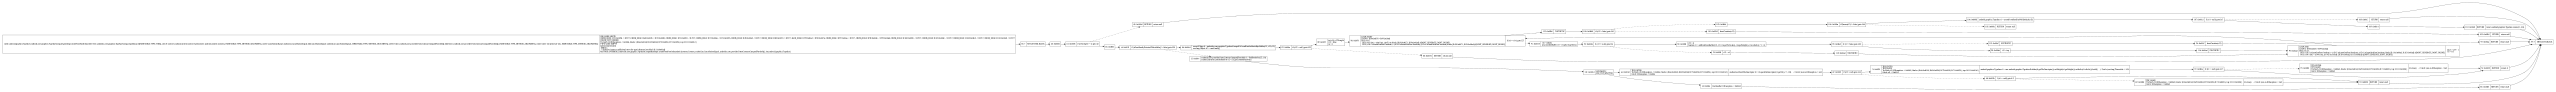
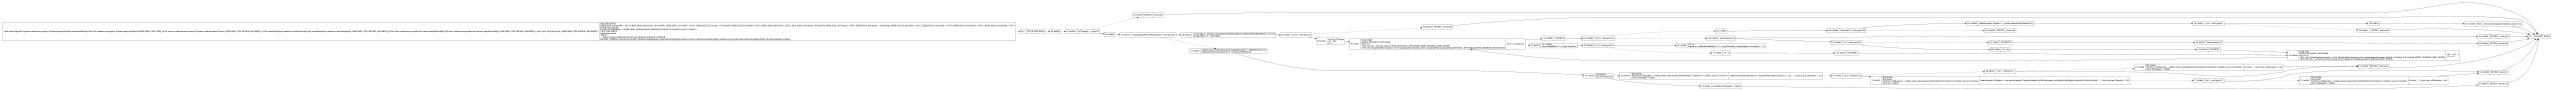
(2481, 27) -> (2479, 24)
(1798, 44) -> (1783, 40)
